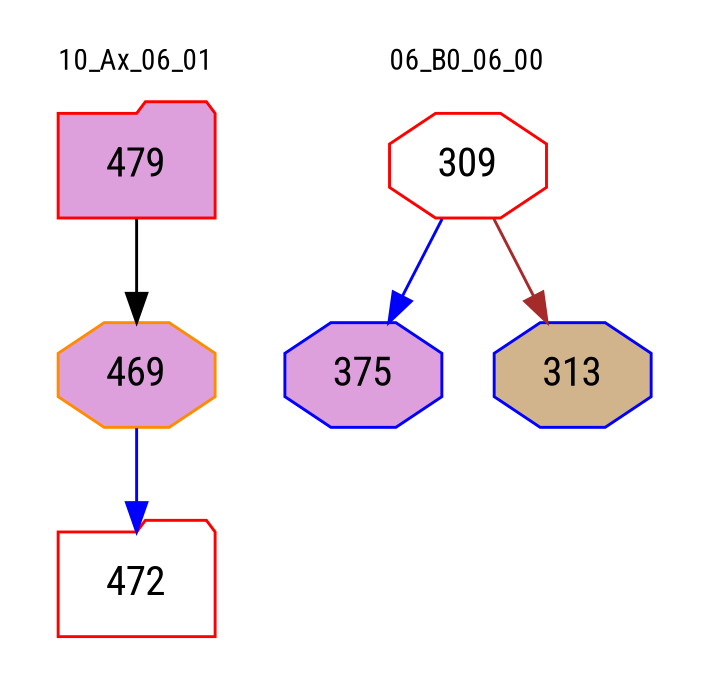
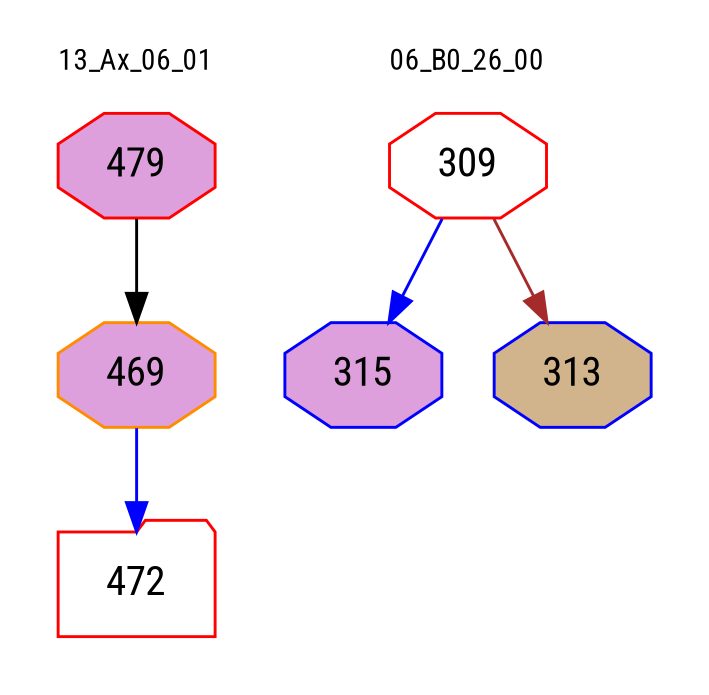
(137, 62) -> (137, 62)
(468, 62) -> (468, 62)
(137, 166) -> (137, 166)
(363, 375) -> (363, 375)
